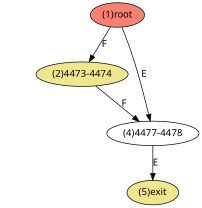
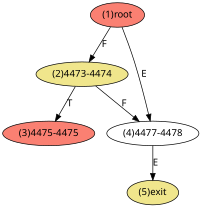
none -> (49, 133)
